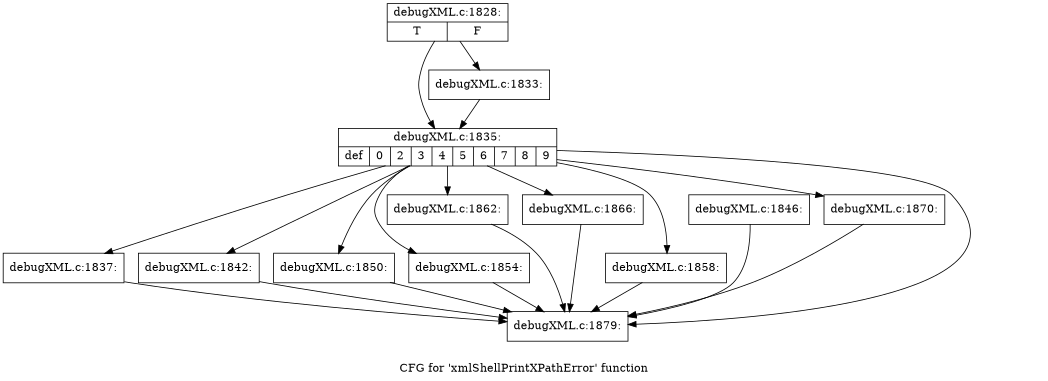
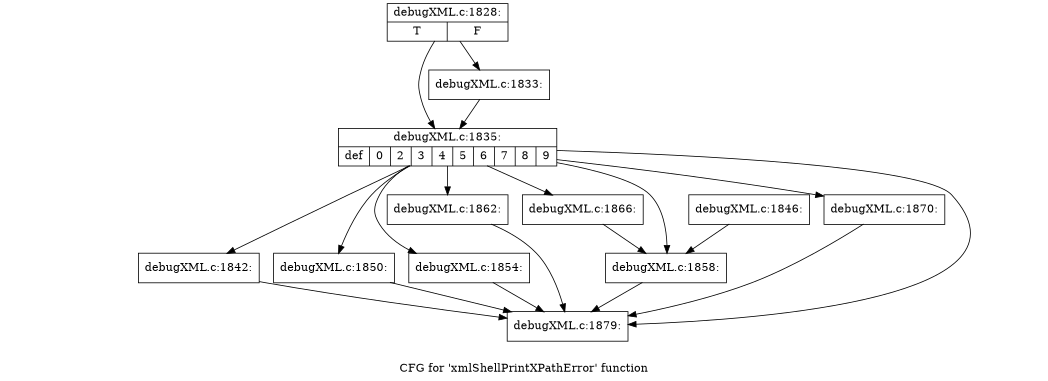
(576, 264) -> (621, 236)
(64, 268) -> none
(730, 285) -> (711, 236)
